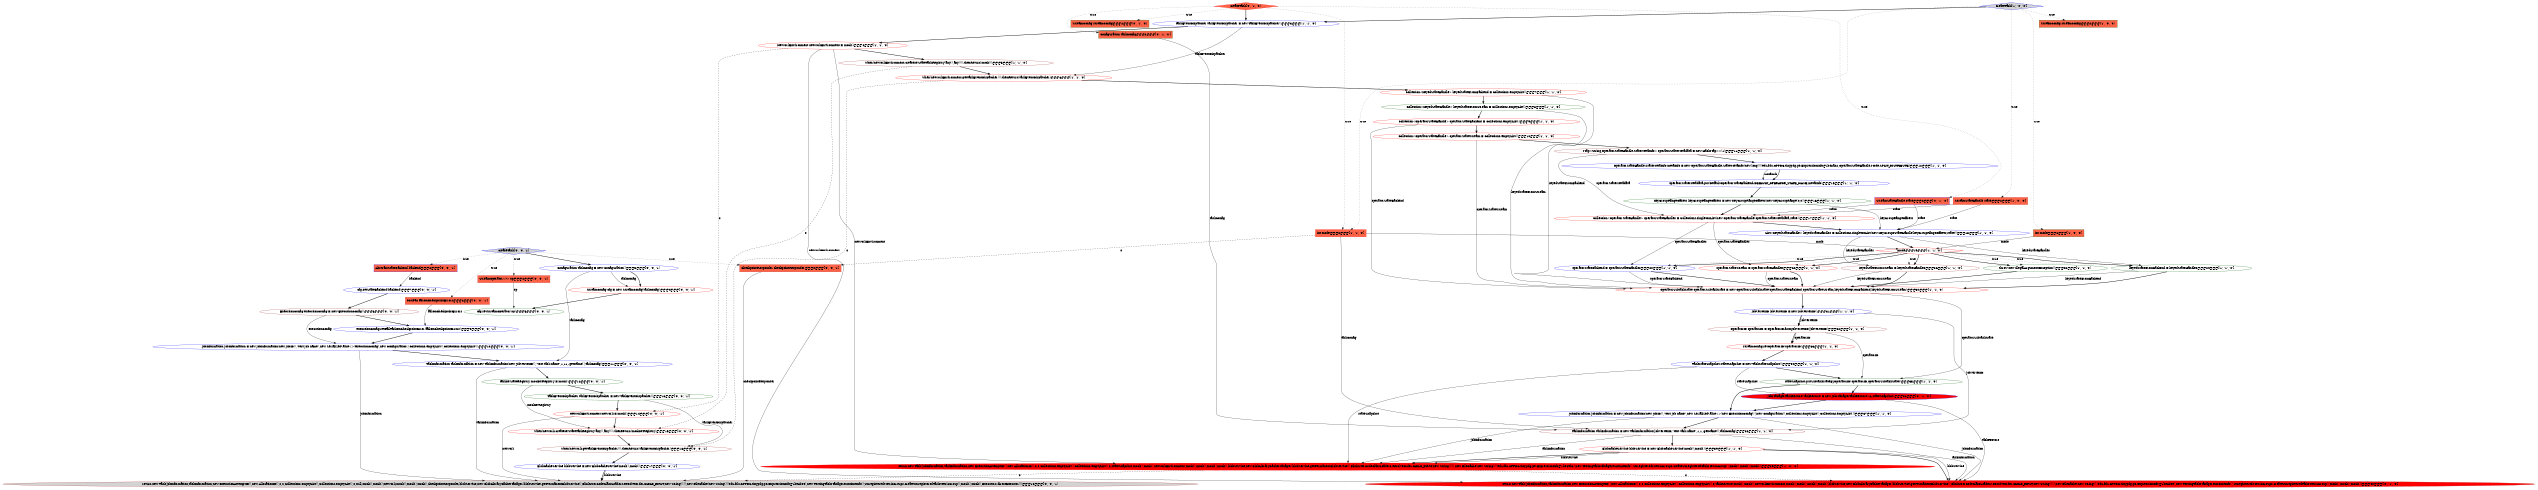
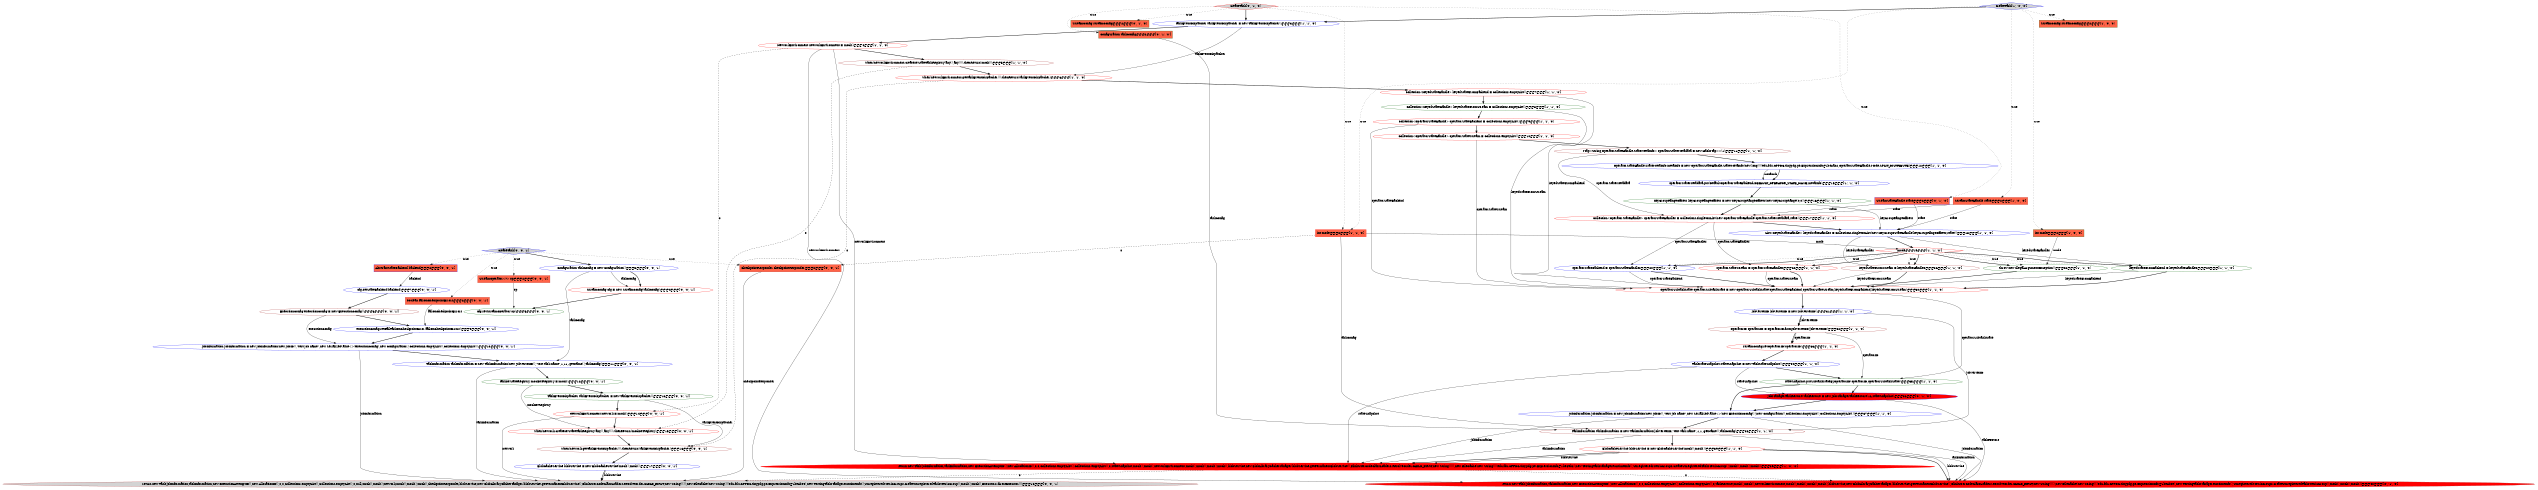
(1246, 6) -> (1246, 6)
(1986, 242) -> (2052, 250)
